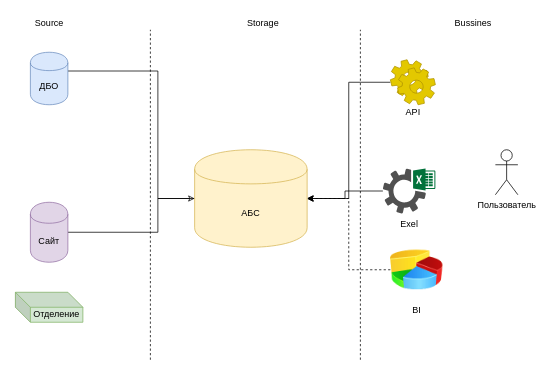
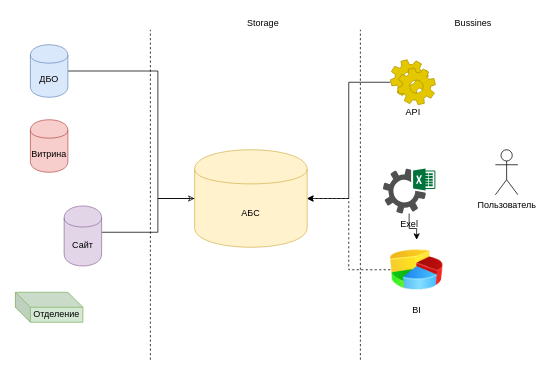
(49, 23) -> none
(49, 78) -> (49, 71)
none -> (49, 146)
(362, 191) -> (414, 228)
(49, 232) -> (83, 236)
